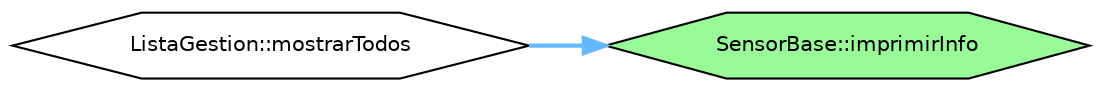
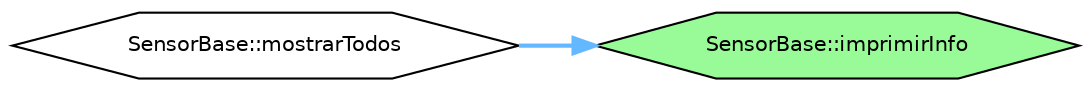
(271, 46) -> (266, 46)
